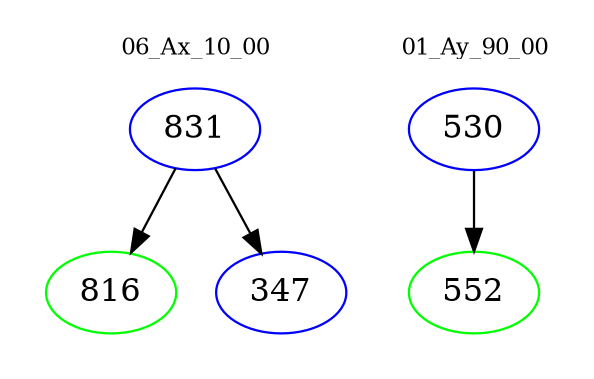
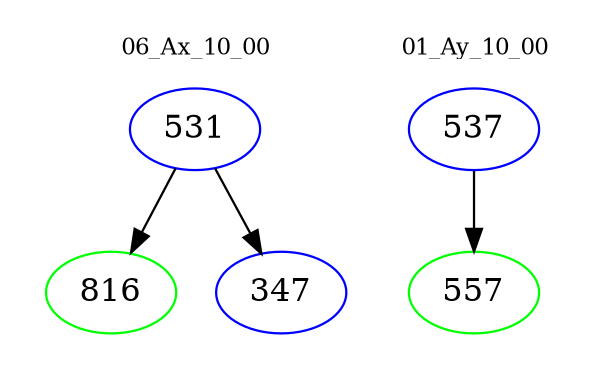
(475, 49) -> (475, 49)
(195, 129) -> (195, 129)
(474, 129) -> (474, 129)
(474, 293) -> (474, 293)
